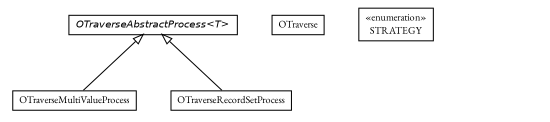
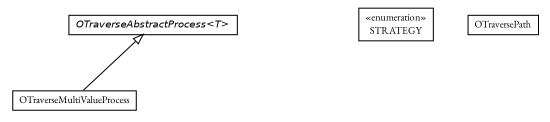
(298, 24) -> none
none -> (503, 24)
(231, 100) -> none
